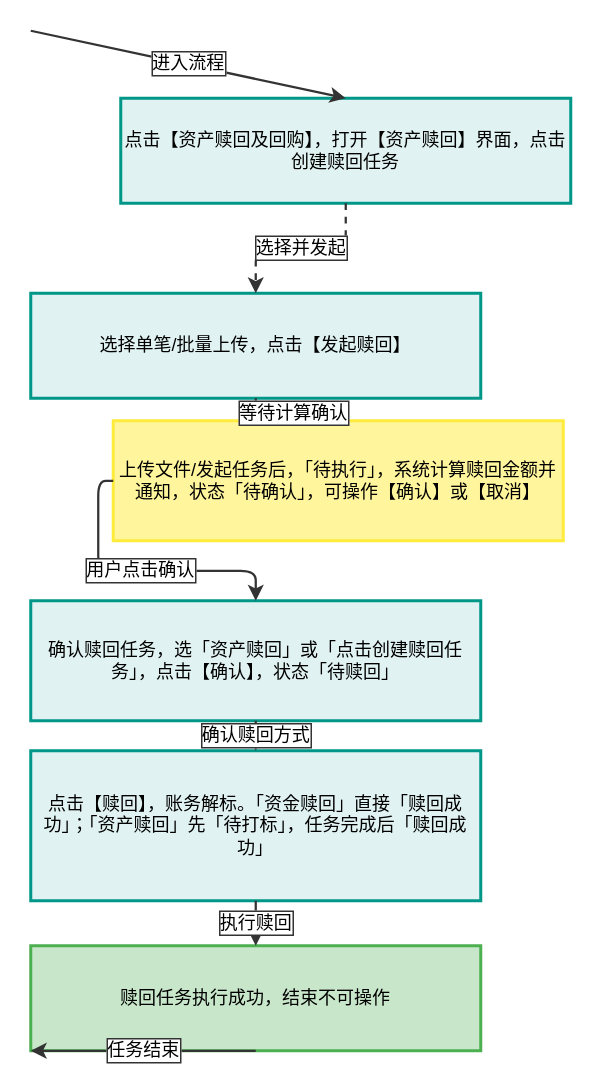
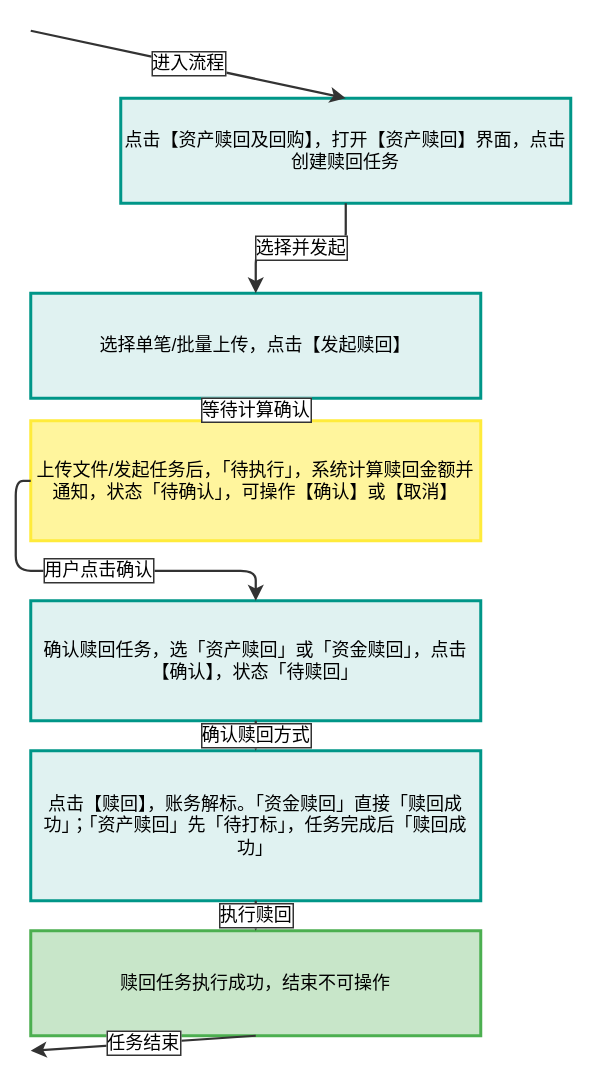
(346, 218) -> (346, 218)
(338, 481) -> (256, 481)
(256, 661) -> (256, 661)
(256, 998) -> (256, 983)
